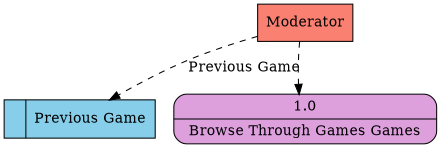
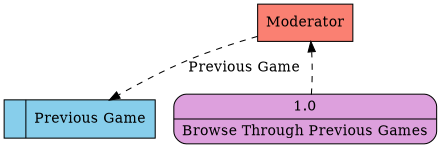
(298, 63) -> (312, 73)
(305, 131) -> (305, 131)
